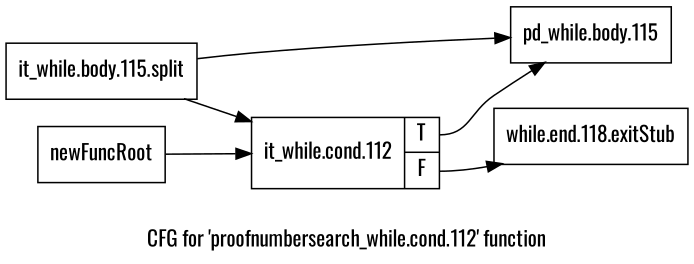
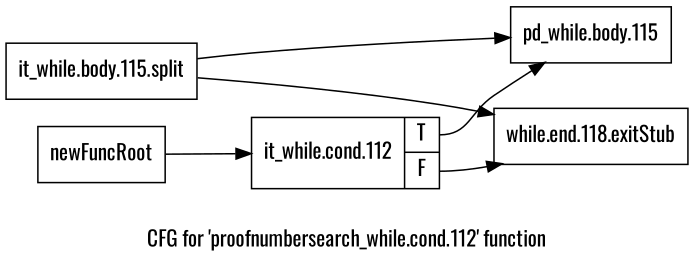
(210, 108) -> (338, 91)
